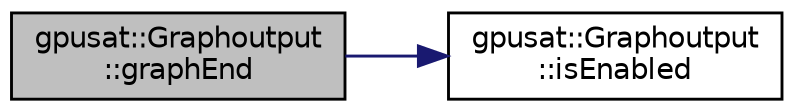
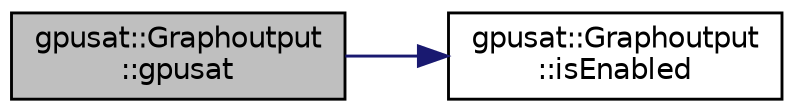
(178, 56) -> (178, 56)
